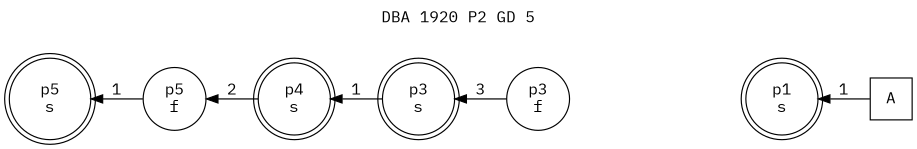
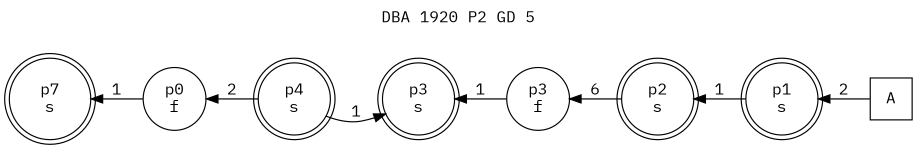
(481, 90) -> (481, 90)
(844, 90) -> (844, 90)
(50, 99) -> (50, 99)
(175, 99) -> (175, 99)
(362, 99) -> (350, 122)
none -> (658, 99)
